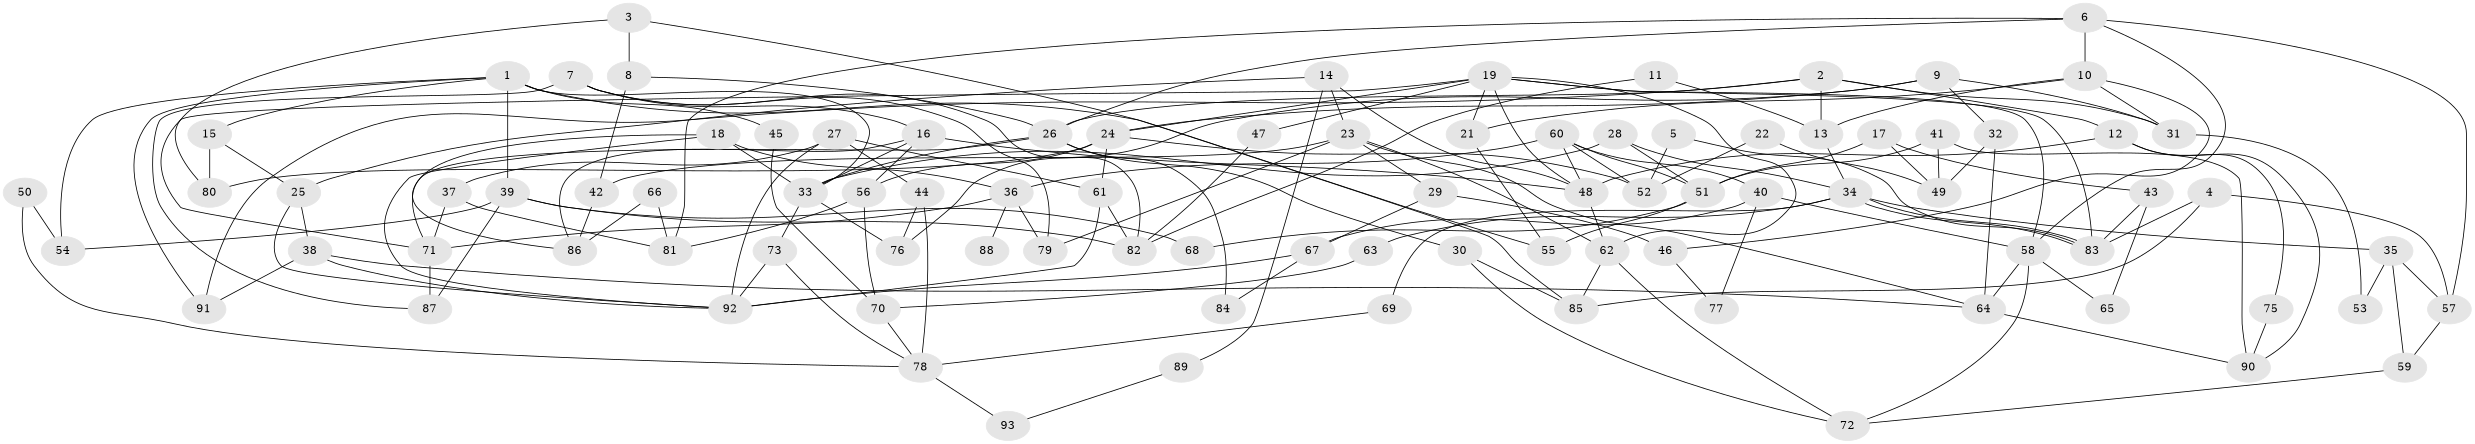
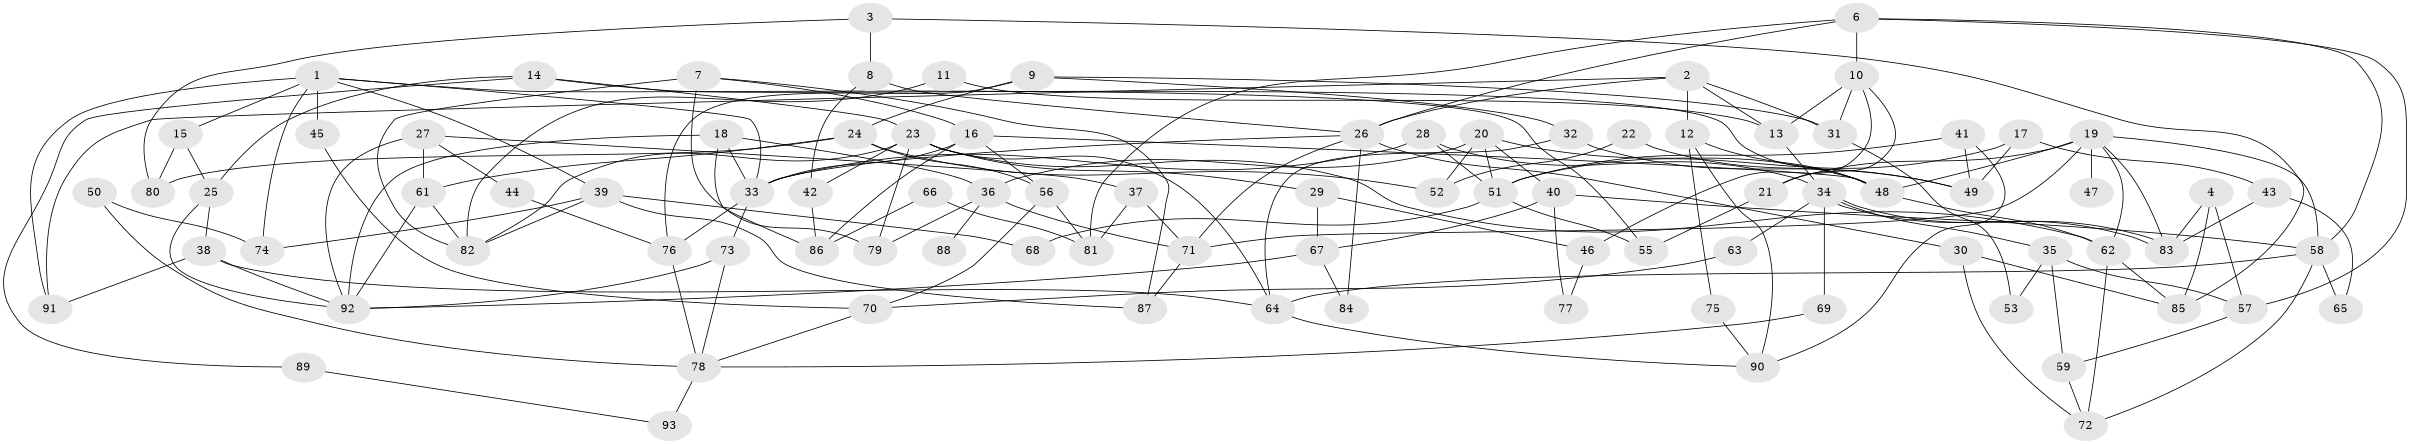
(1299, 105) -> none
(1557, 134) -> (1482, 134)
(1674, 134) -> none
(1197, 198) -> (594, 170)
(63, 251) -> (262, 251)
(928, 276) -> (684, 309)
